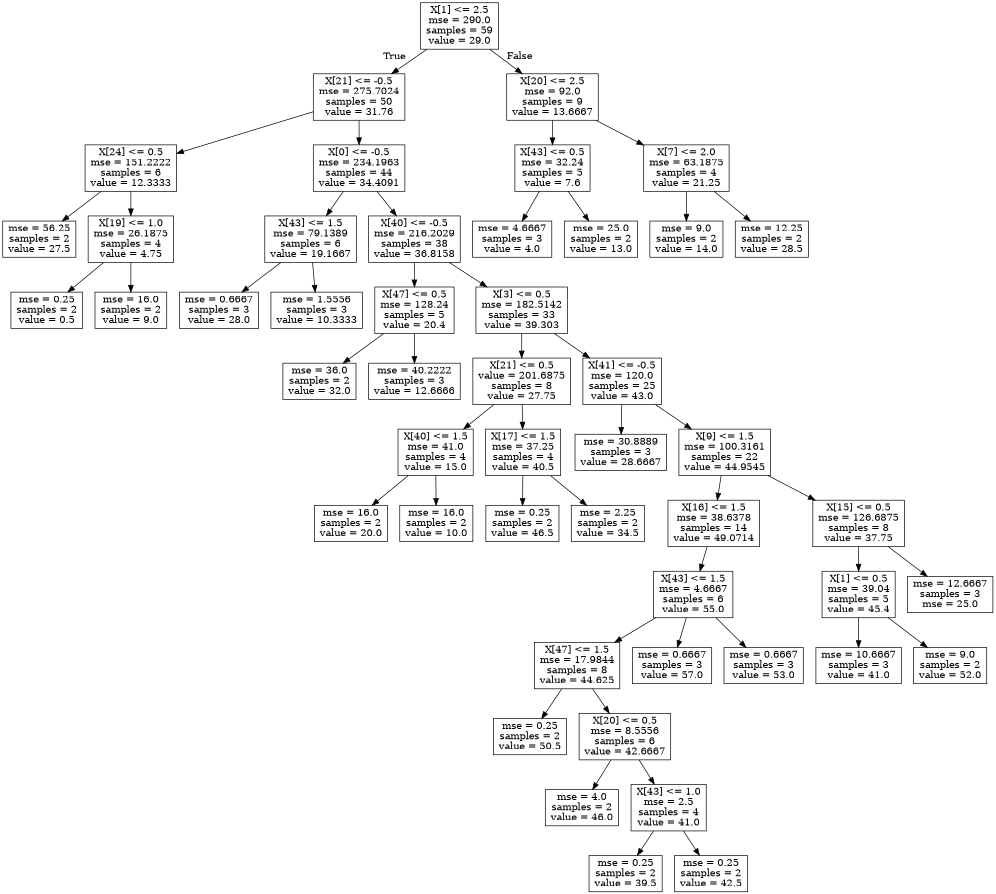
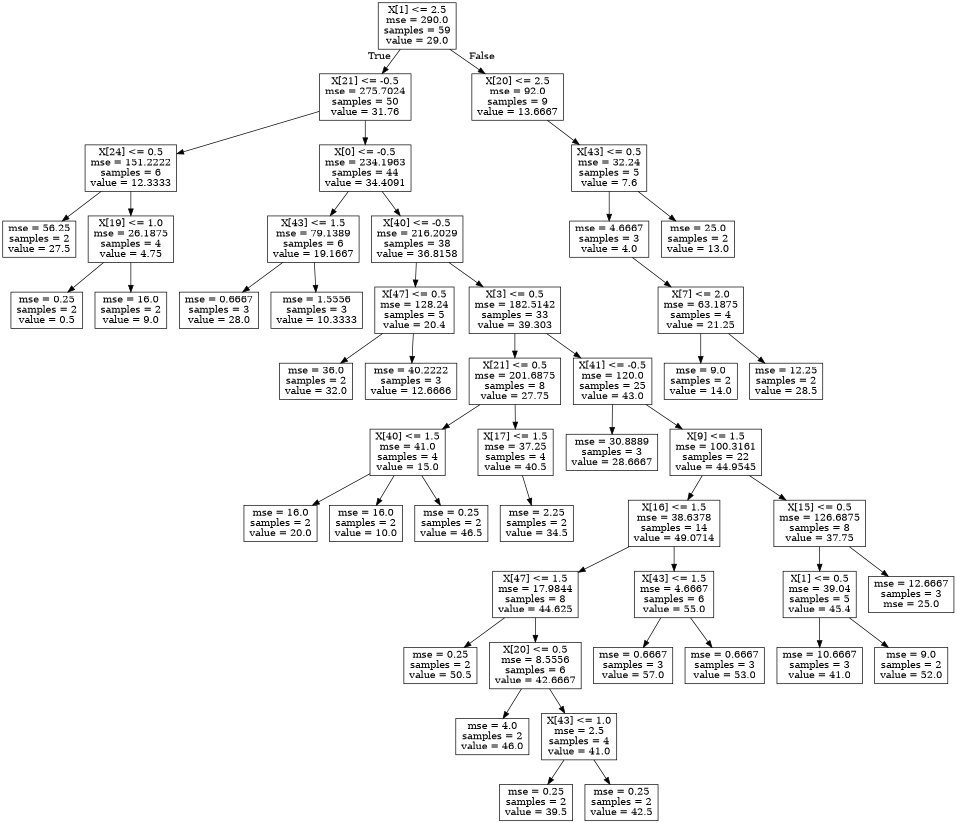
(617, 131) -> (649, 270)
(522, 381) -> (515, 381)
(523, 487) -> (429, 488)
(638, 628) -> (607, 558)
